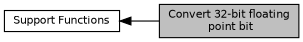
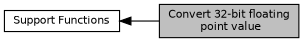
(229, 21) -> (229, 21)
